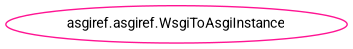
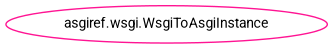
(177, 24) -> (167, 24)
